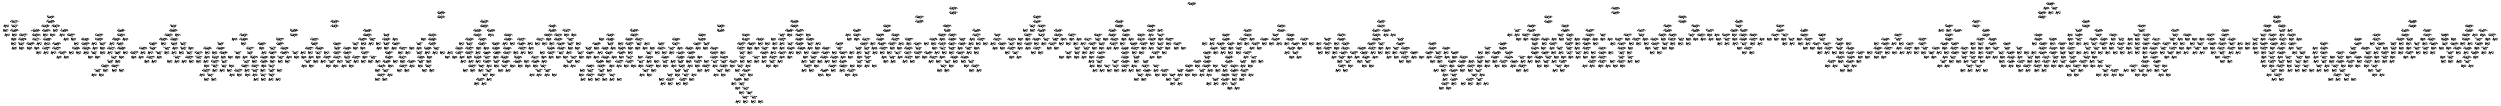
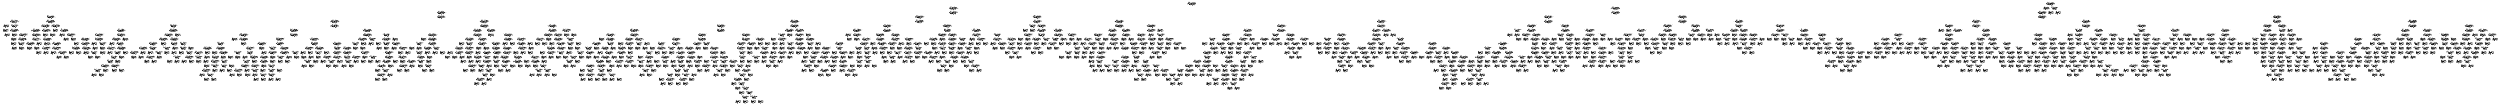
(1125, 53) -> none
